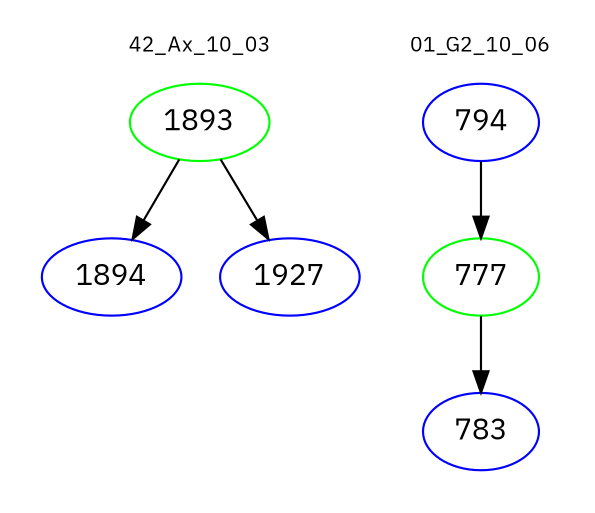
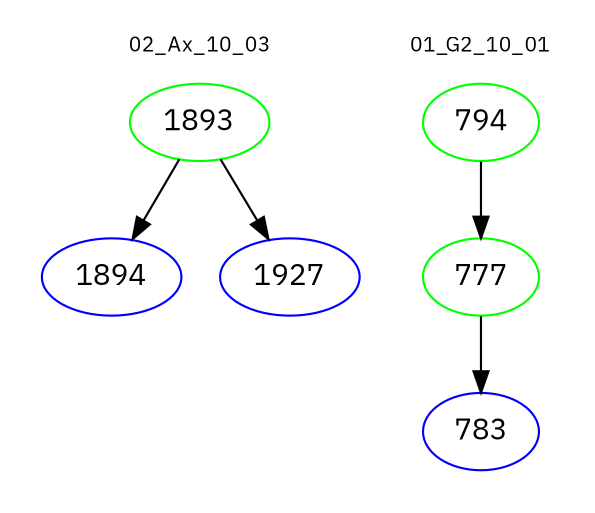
(201, 46) -> (201, 46)
(481, 46) -> (481, 46)
(481, 122) -> (481, 122)
